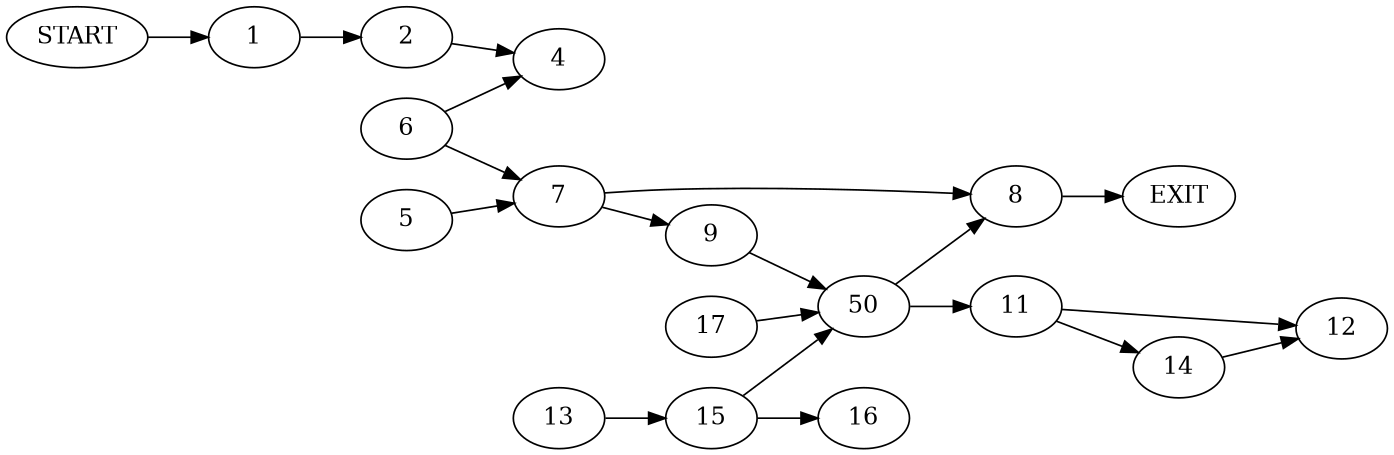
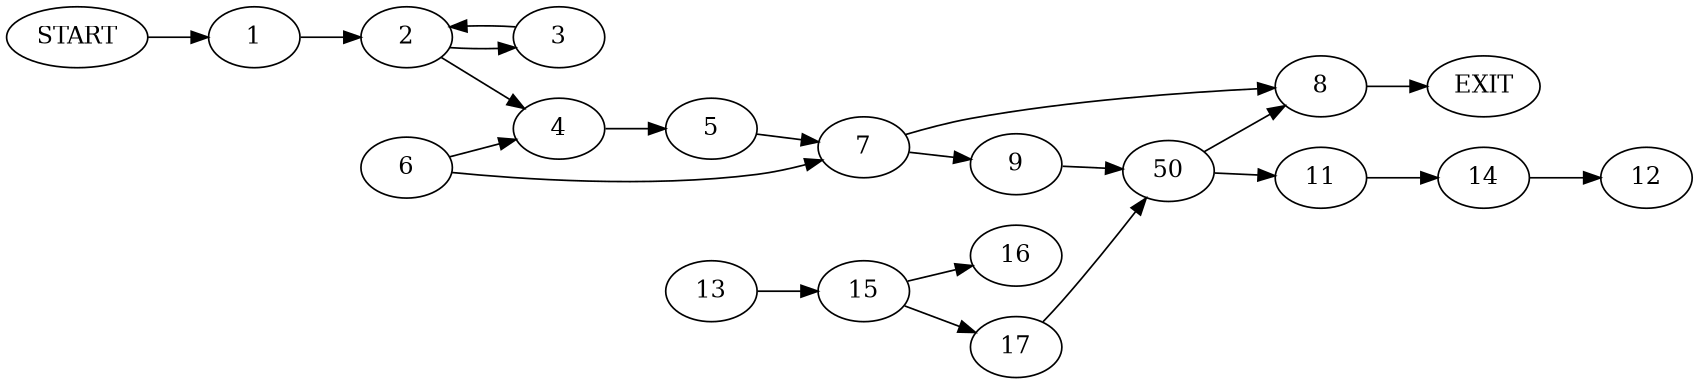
none -> (559, 37)
none -> (627, 129)
(1170, 317) -> none
(781, 368) -> (932, 316)
